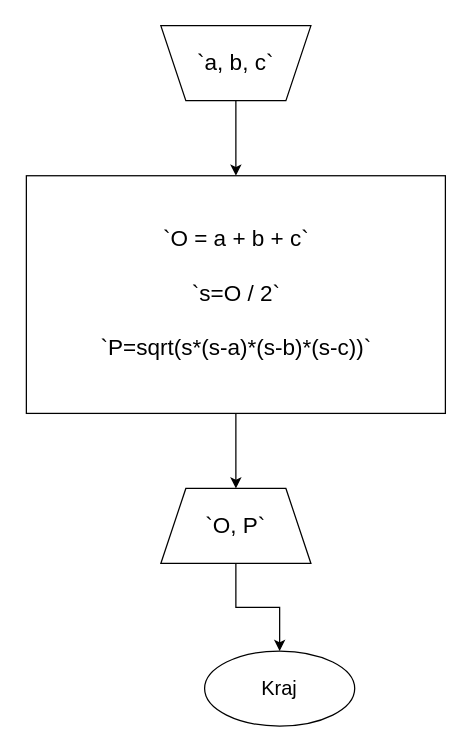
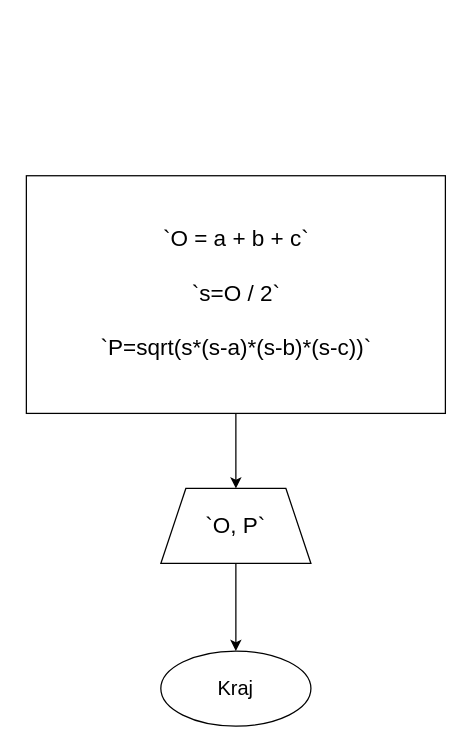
(236, 63) -> none
(236, 134) -> none
(279, 688) -> (236, 688)
